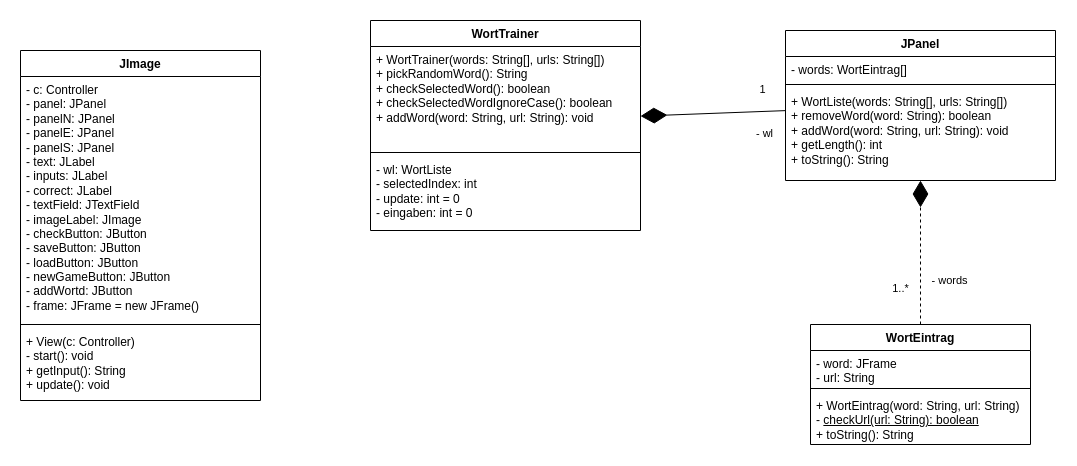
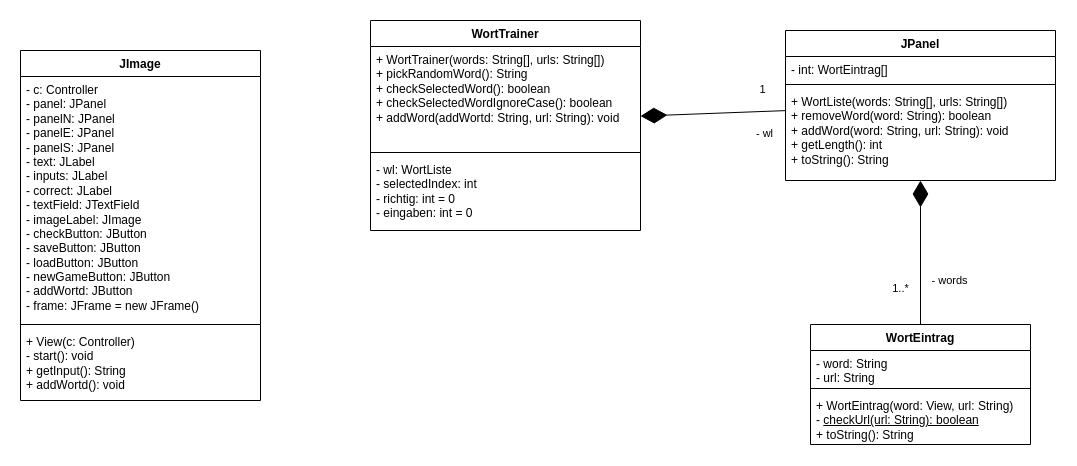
(859, 71) -> (851, 71)
(507, 97) -> (507, 104)
(436, 192) -> (436, 192)
(921, 265) -> (921, 265)
(88, 364) -> (88, 364)
(859, 372) -> (857, 372)
(922, 428) -> (922, 428)
